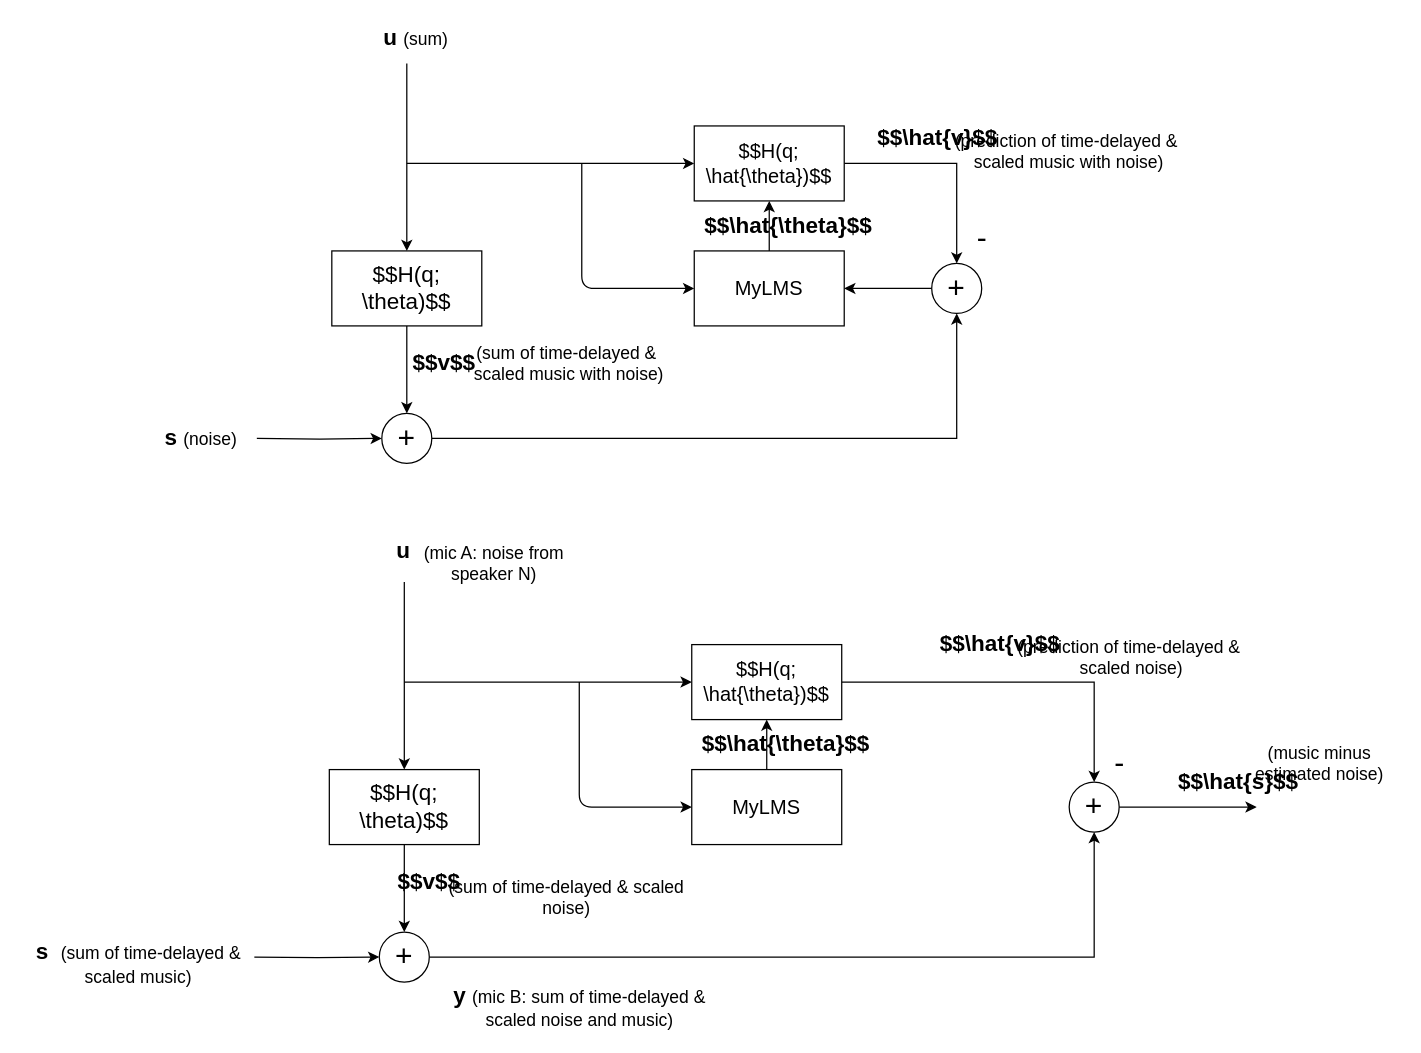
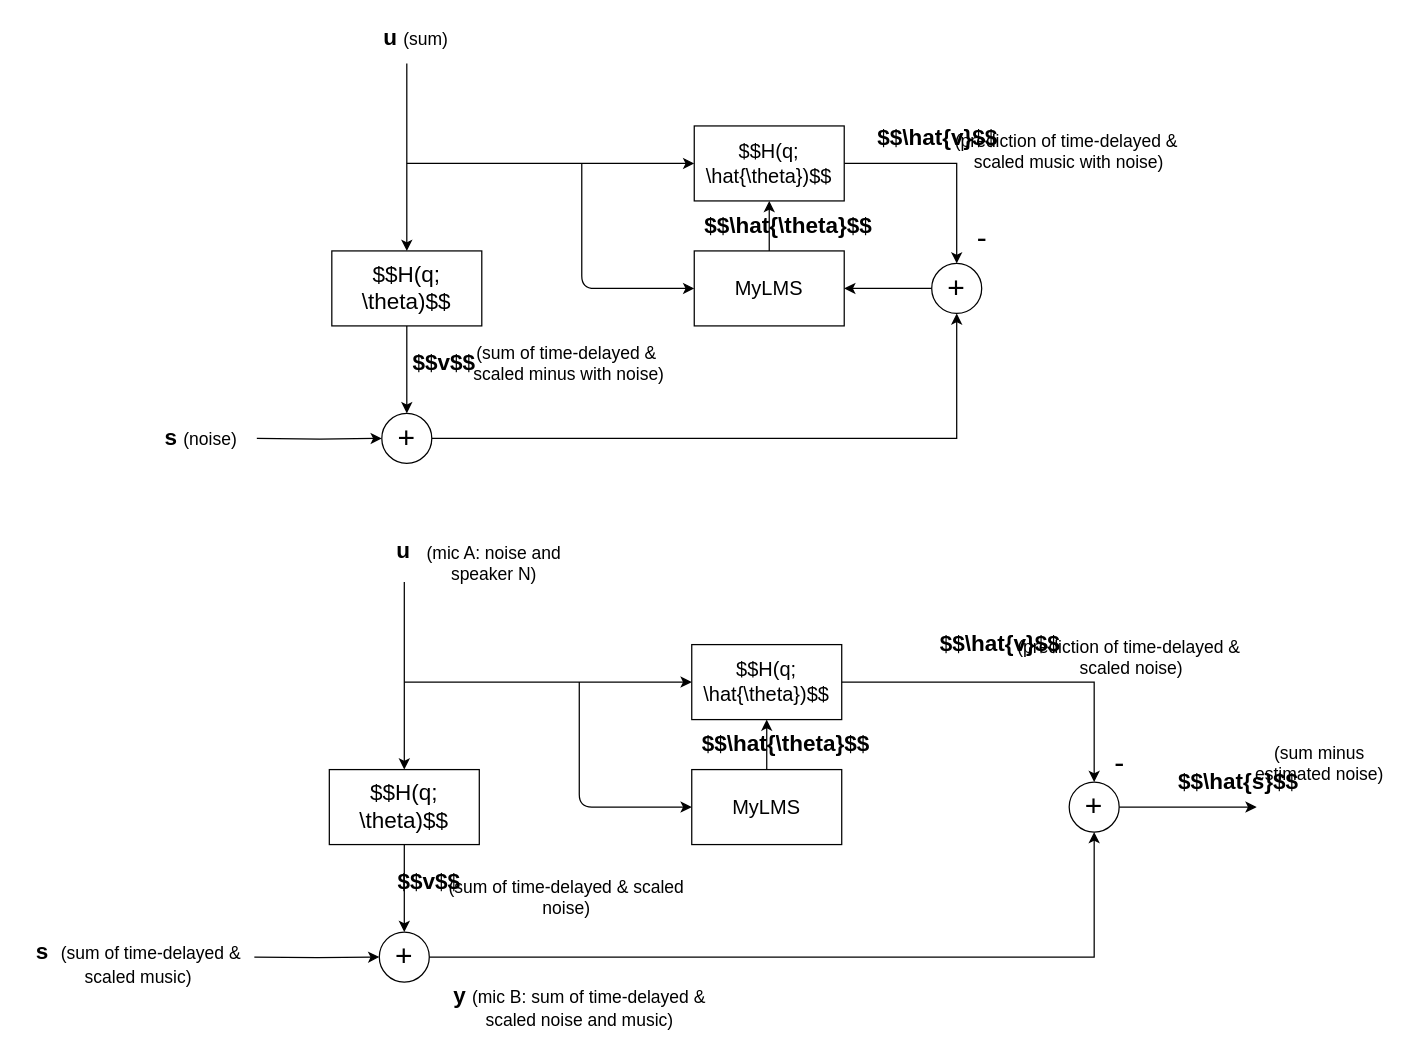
(569, 363) -> (569, 363)
(494, 563) -> (494, 563)
(1320, 763) -> (1320, 763)
